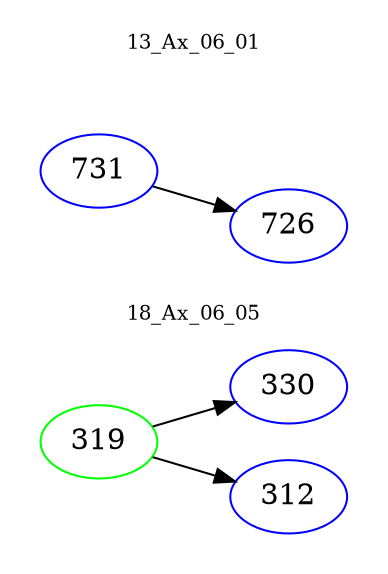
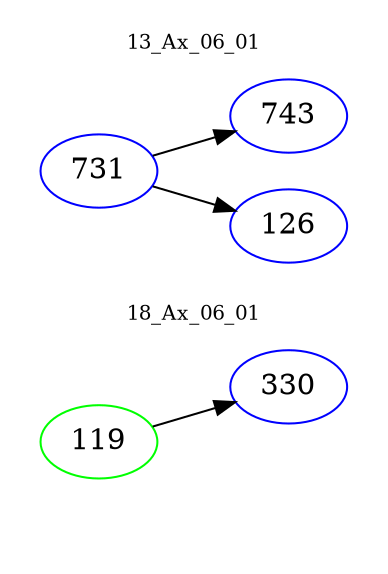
none -> (289, 116)
(289, 226) -> (289, 226)
(194, 315) -> (194, 315)
(99, 442) -> (99, 442)
(289, 497) -> none
